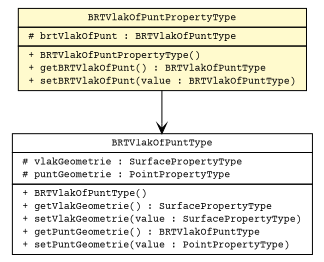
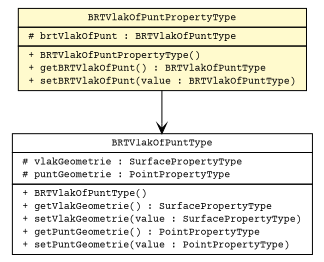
(142, 232) -> (142, 232)
